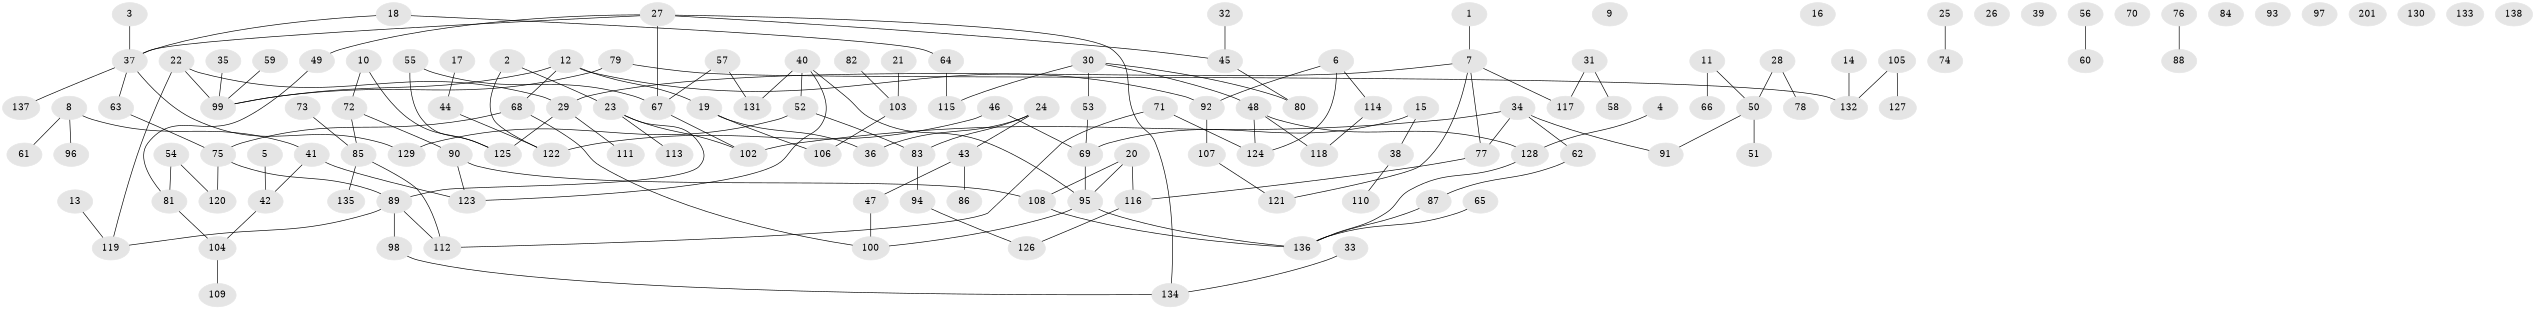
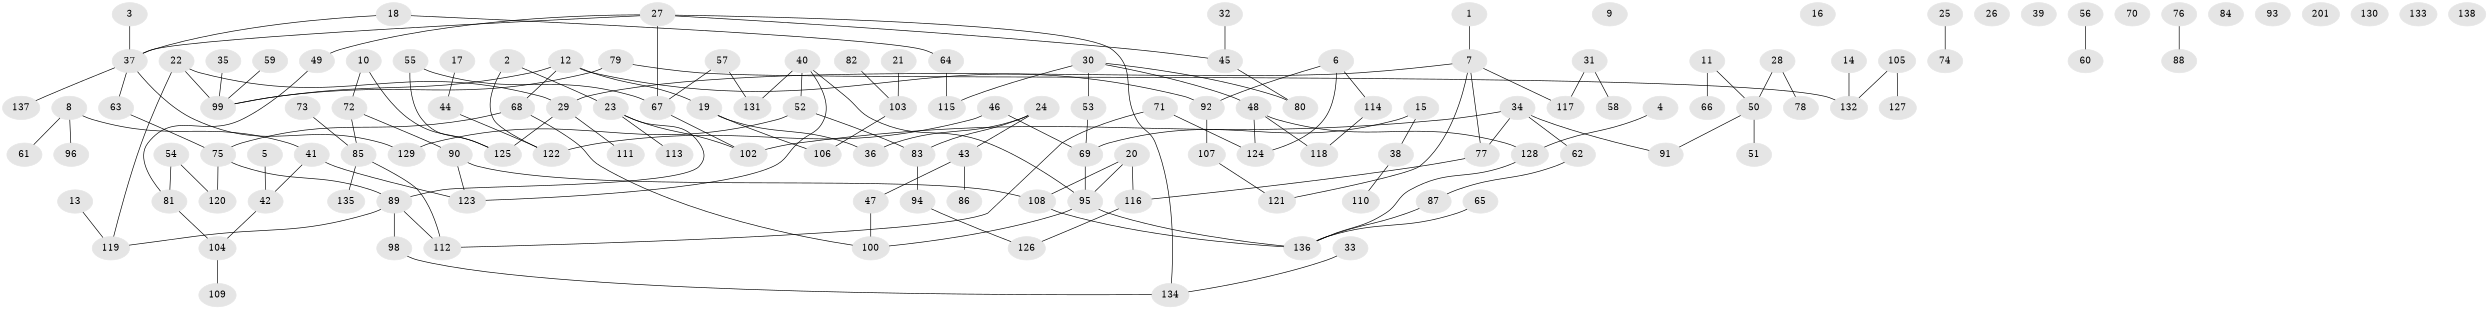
(2320, 14) -> none
